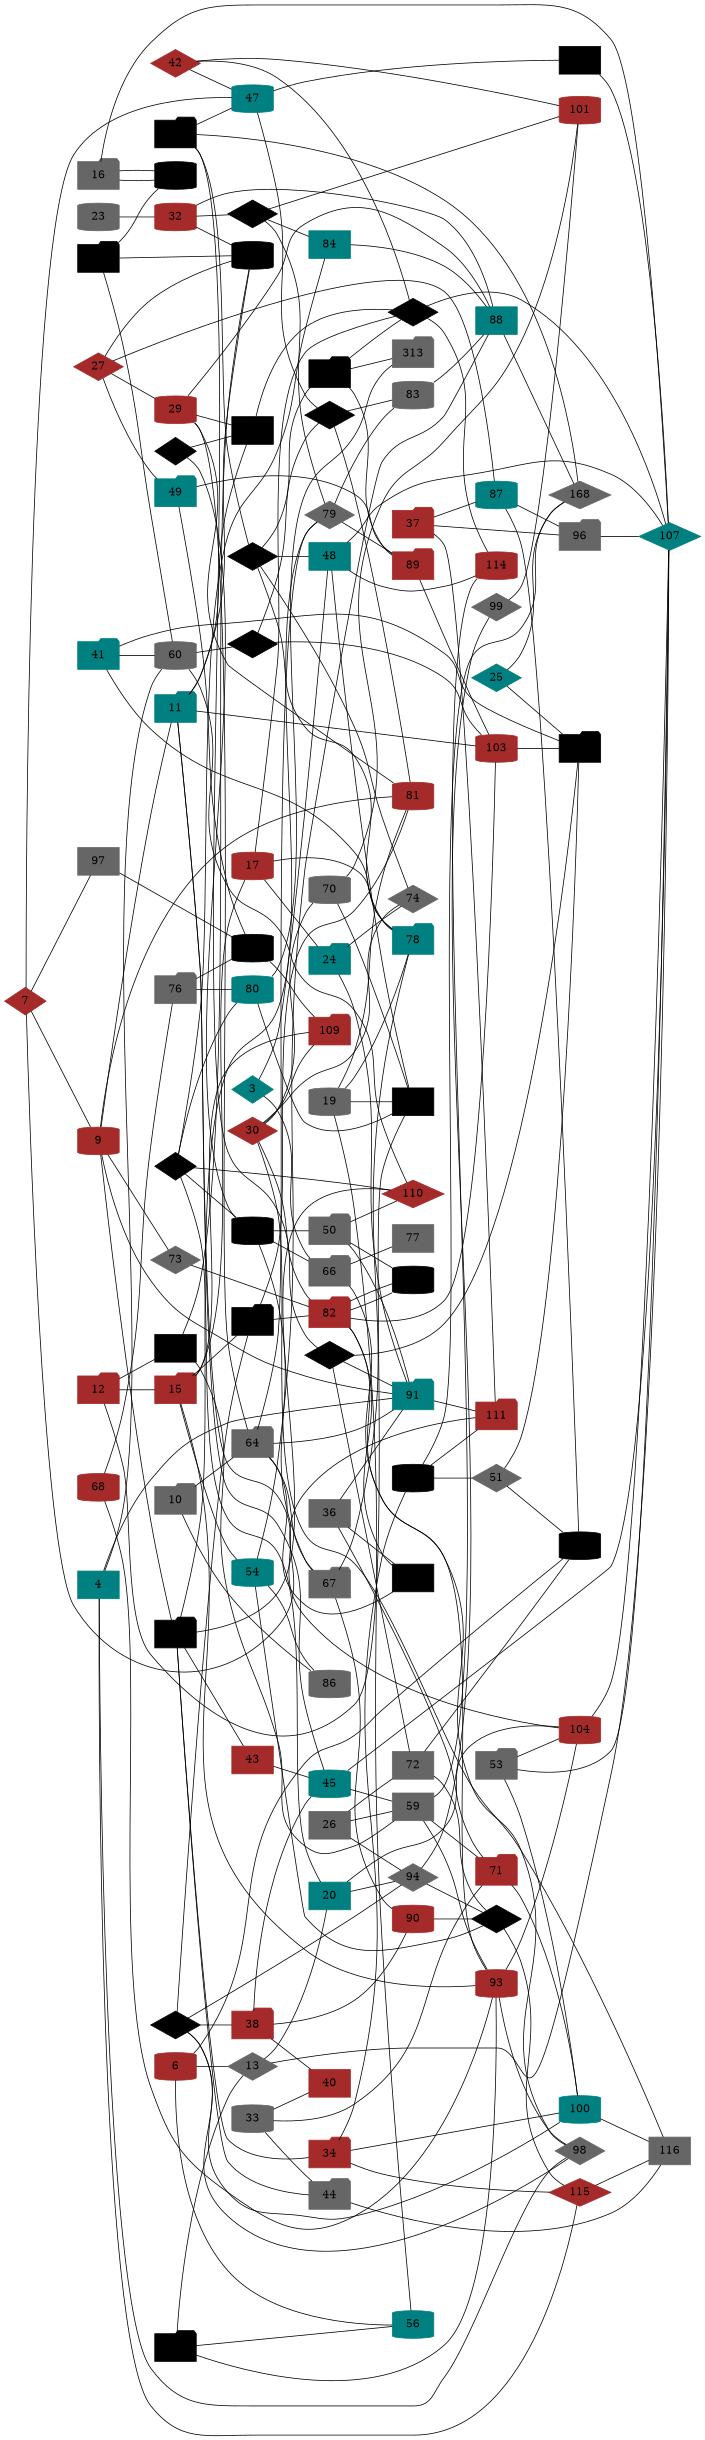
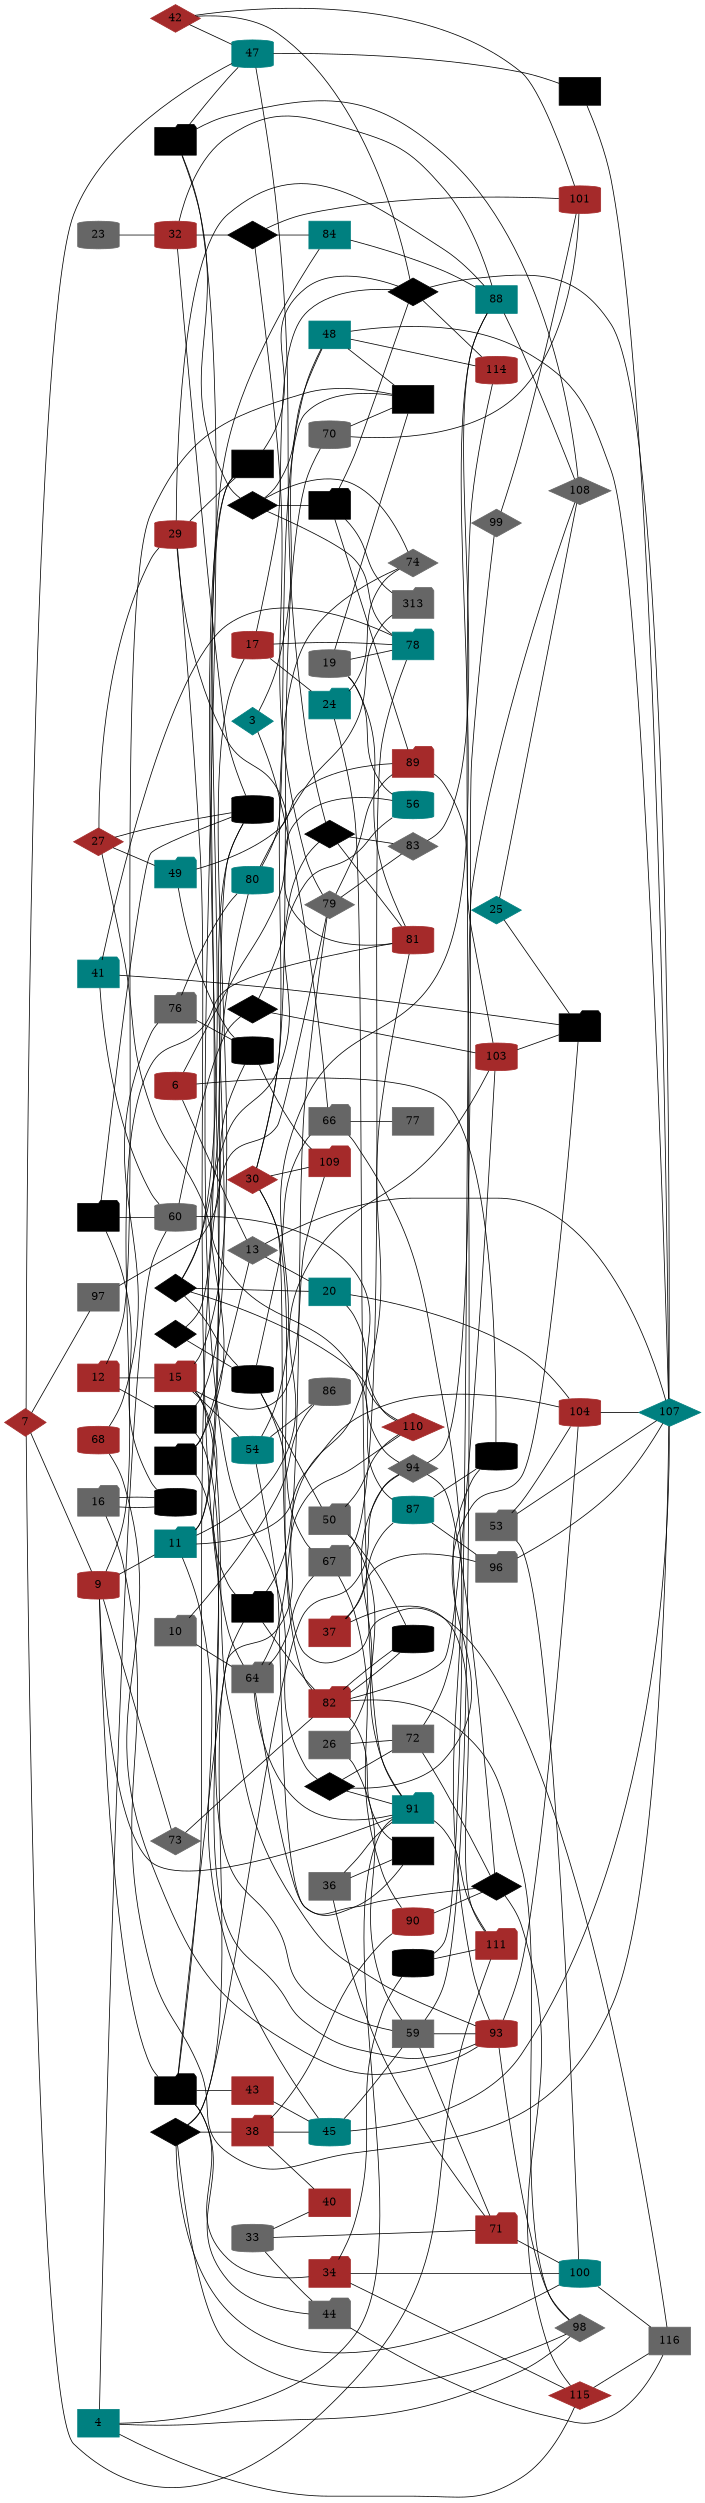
(413, 395) -> (413, 846)
(580, 495) -> (580, 491)
(496, 1478) -> none
